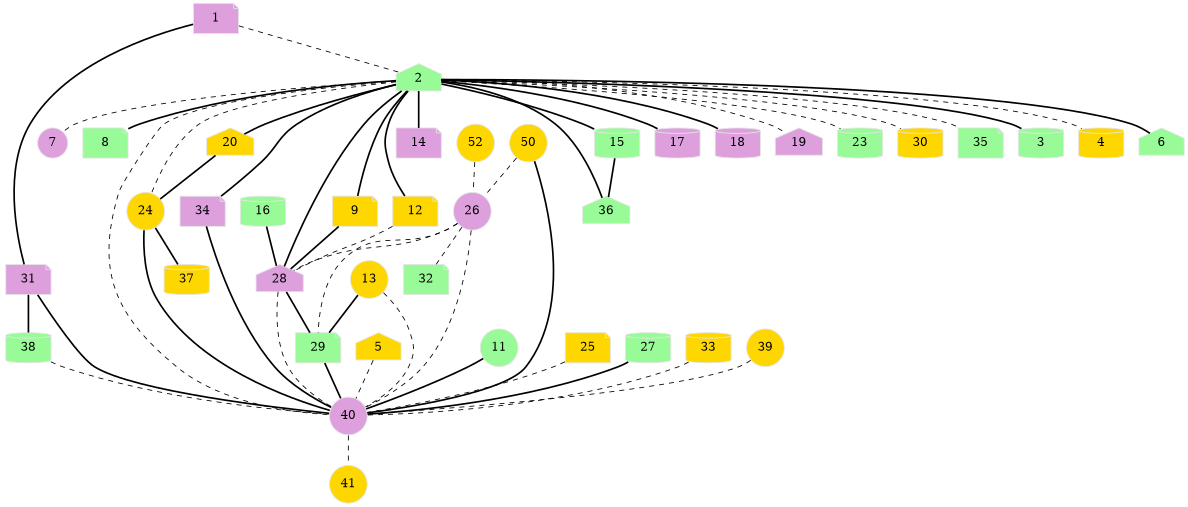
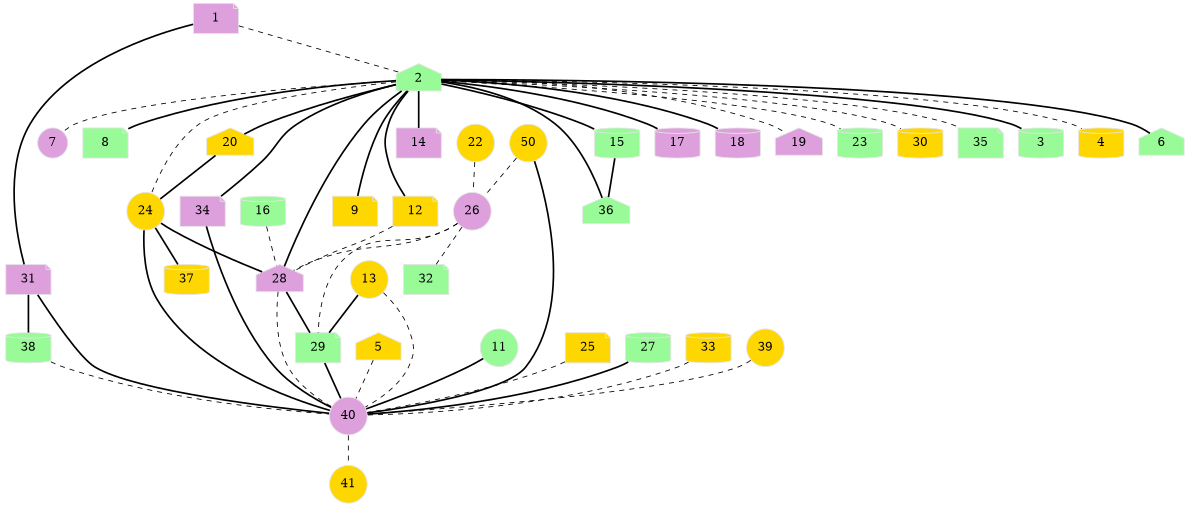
(476, 143) -> (476, 143)
(114, 213) -> none
(272, 246) -> (272, 246)
(315, 248) -> (205, 247)
(444, 335) -> none
